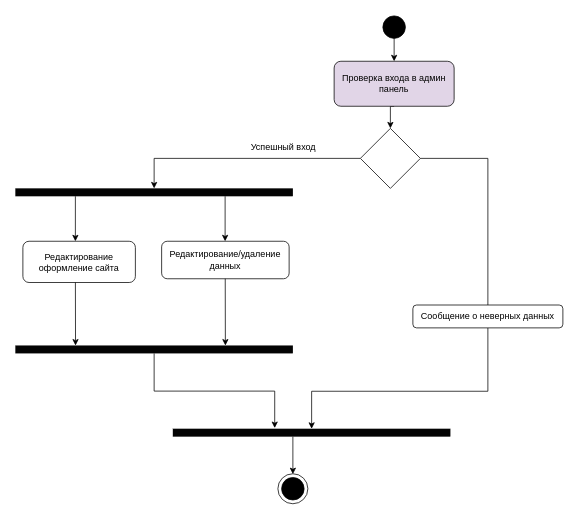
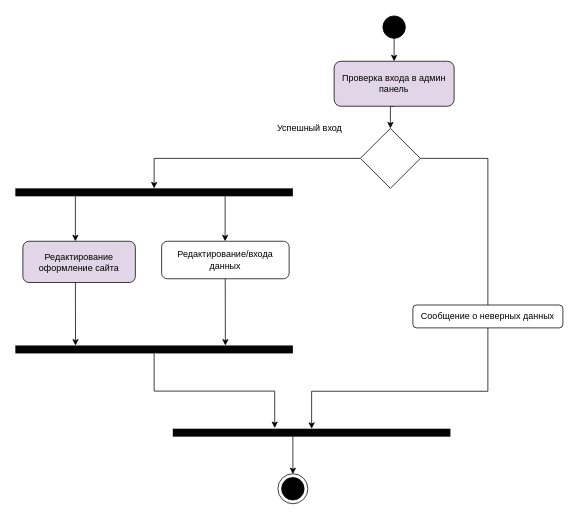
(284, 147) -> (310, 129)
(225, 260) -> (225, 260)
(79, 262) -> (79, 262)
